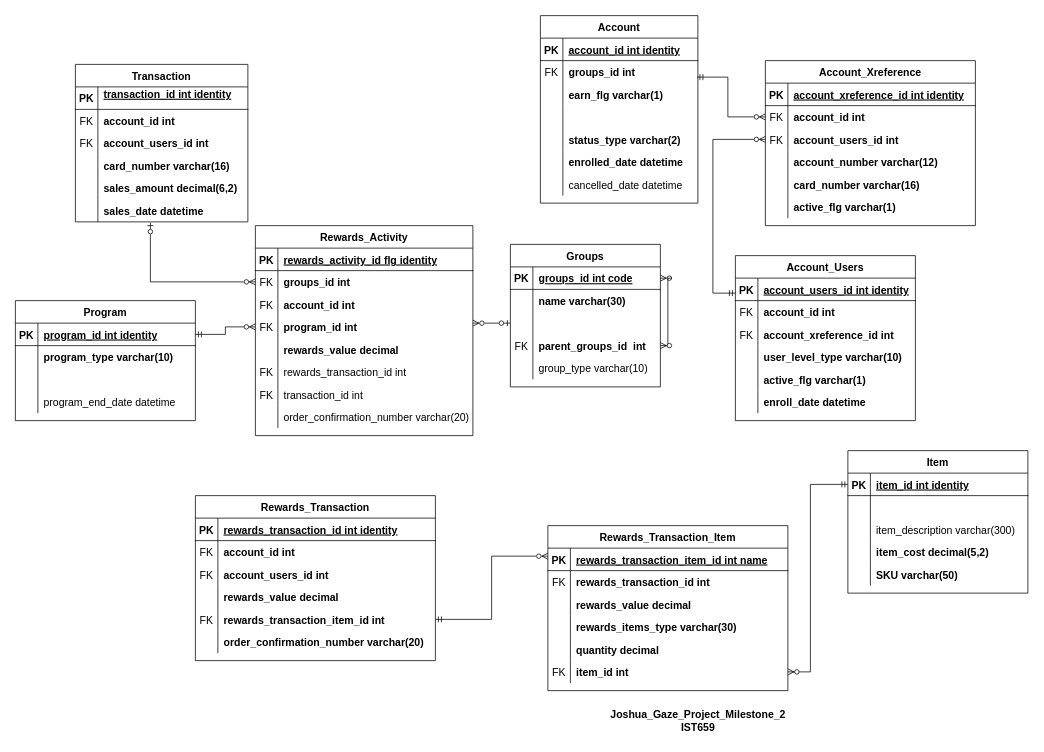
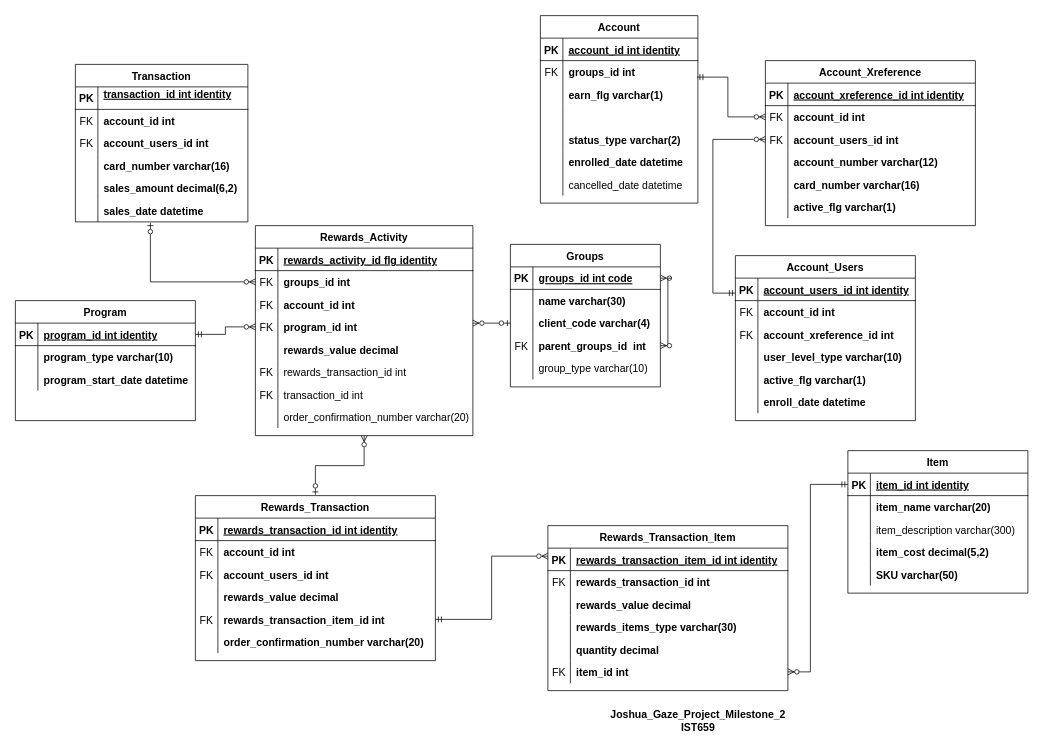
none -> (597, 323)
none -> (117, 379)
(117, 402) -> none
none -> (340, 465)
none -> (949, 507)
(675, 560) -> (684, 560)
